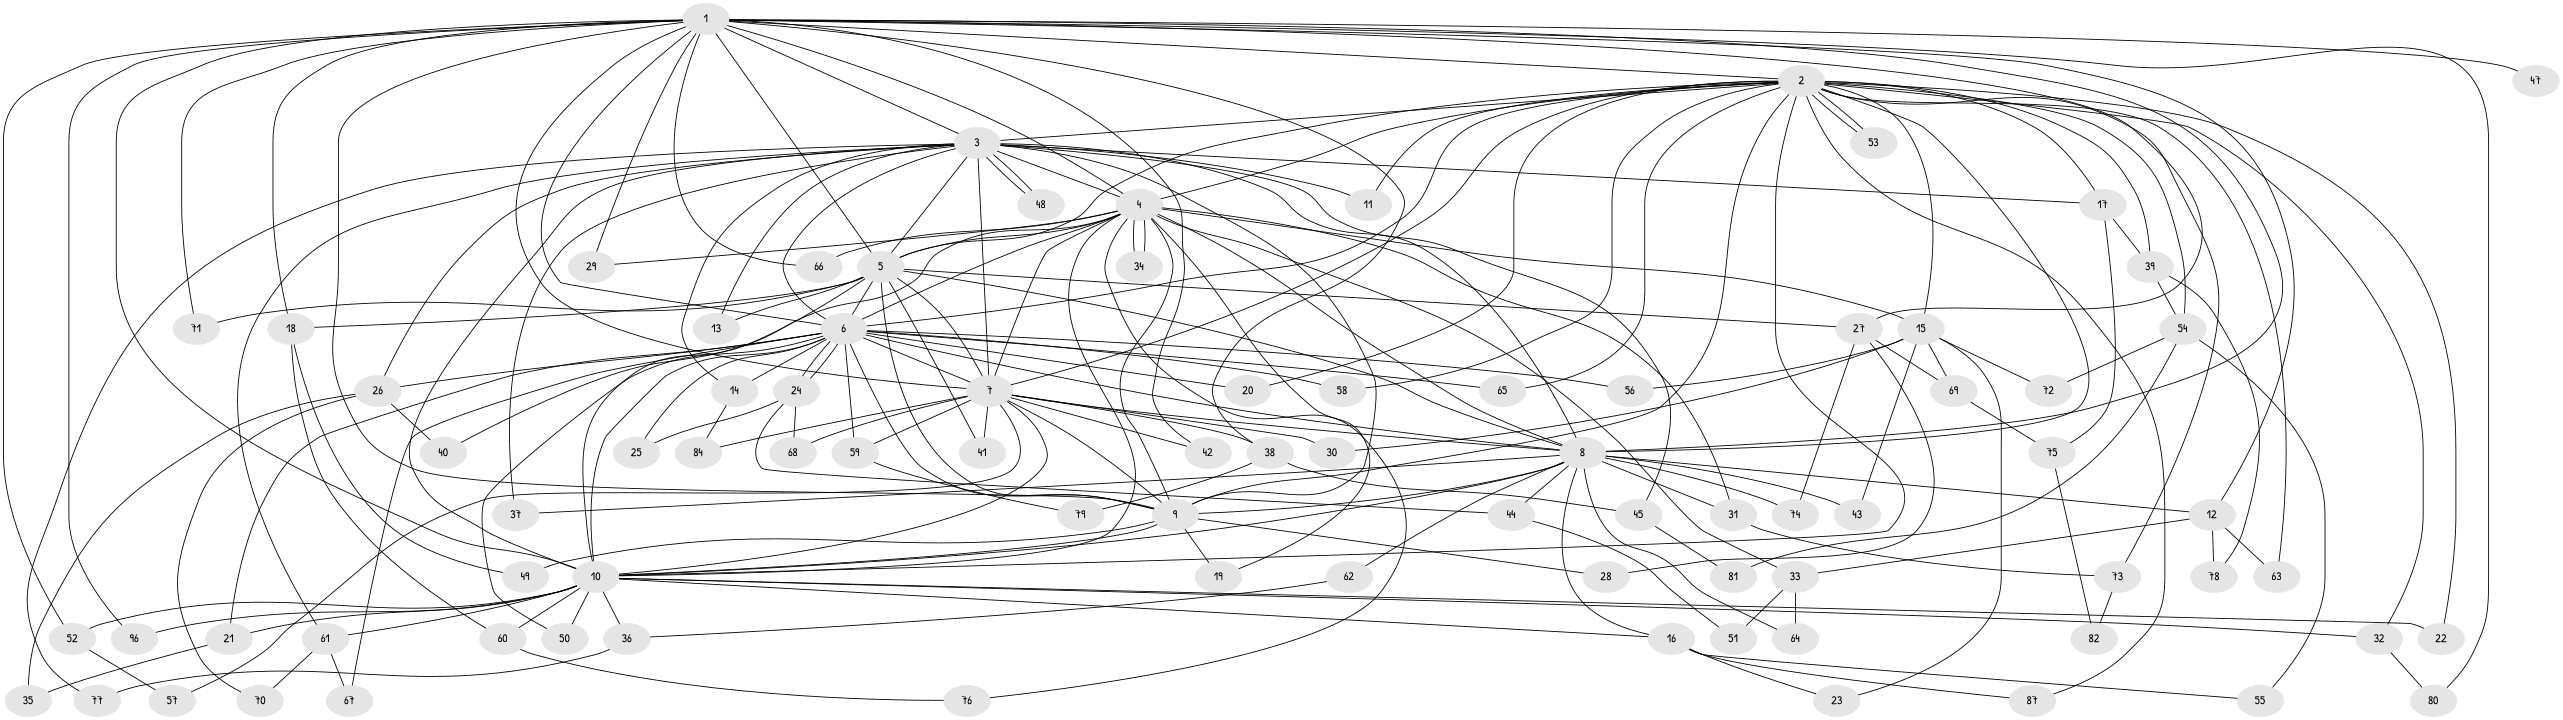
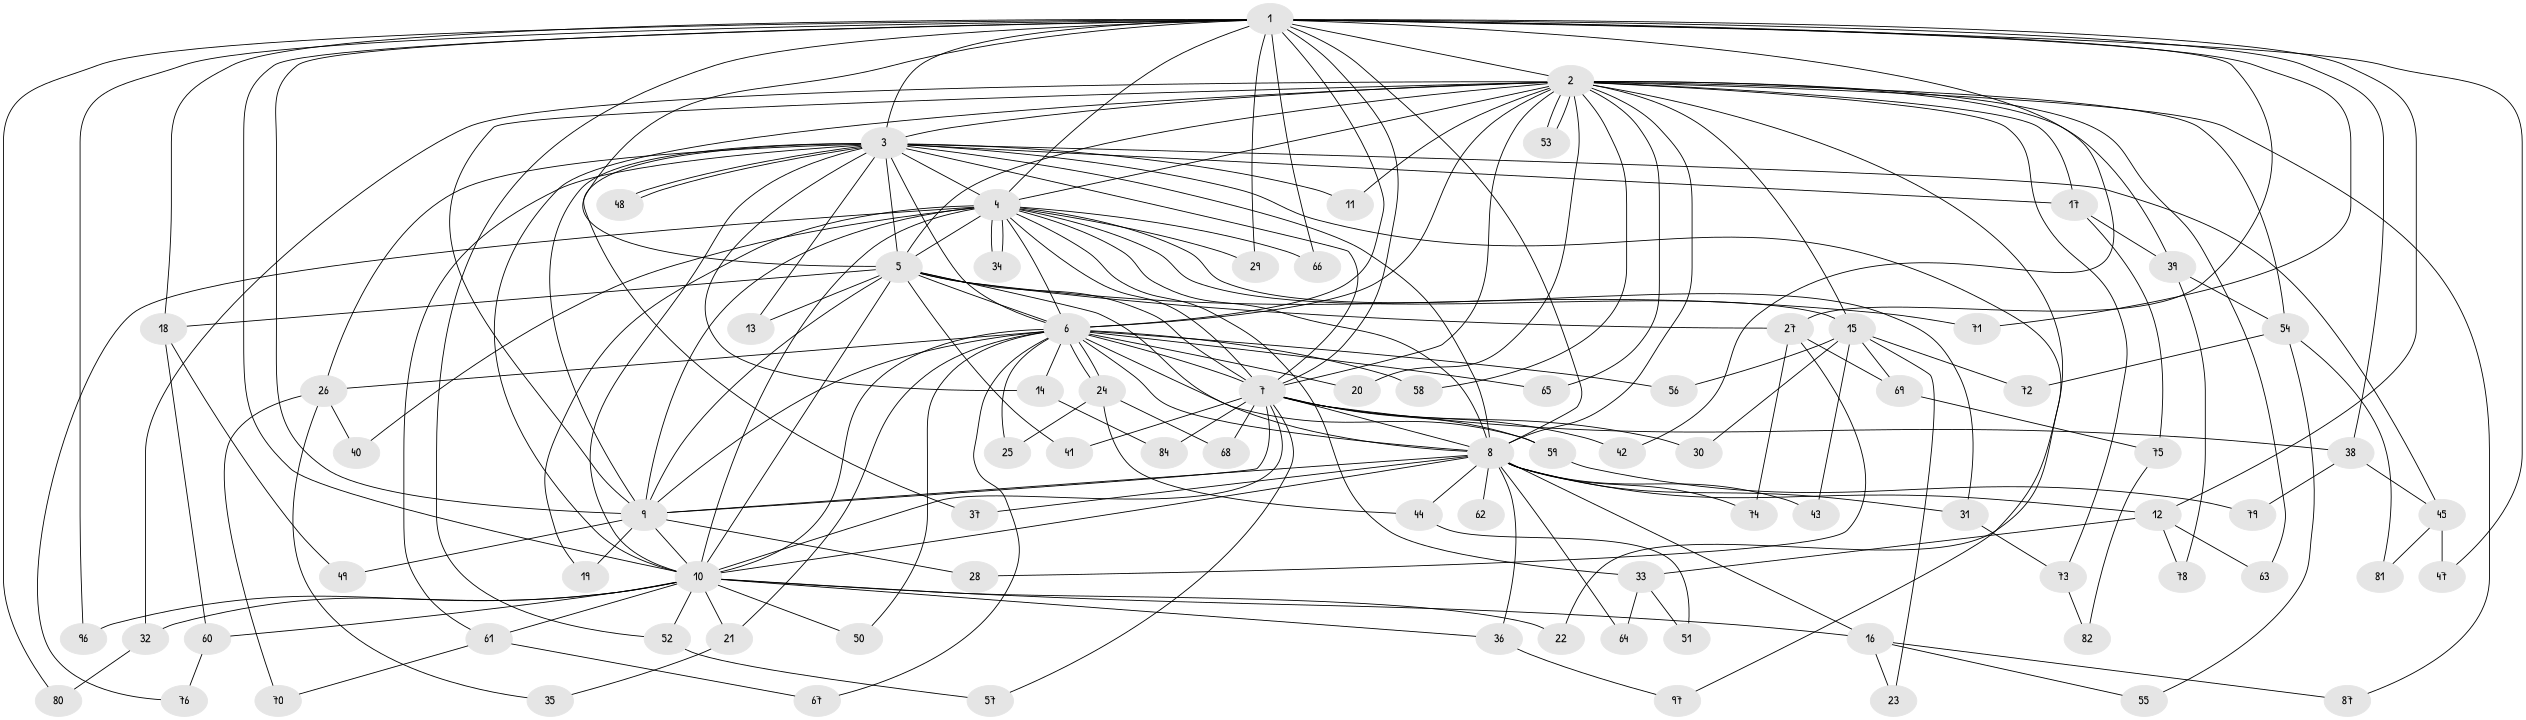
none -> (2442, 546)
(989, 616) -> (1516, 545)
(97, 701) -> (1677, 701)
